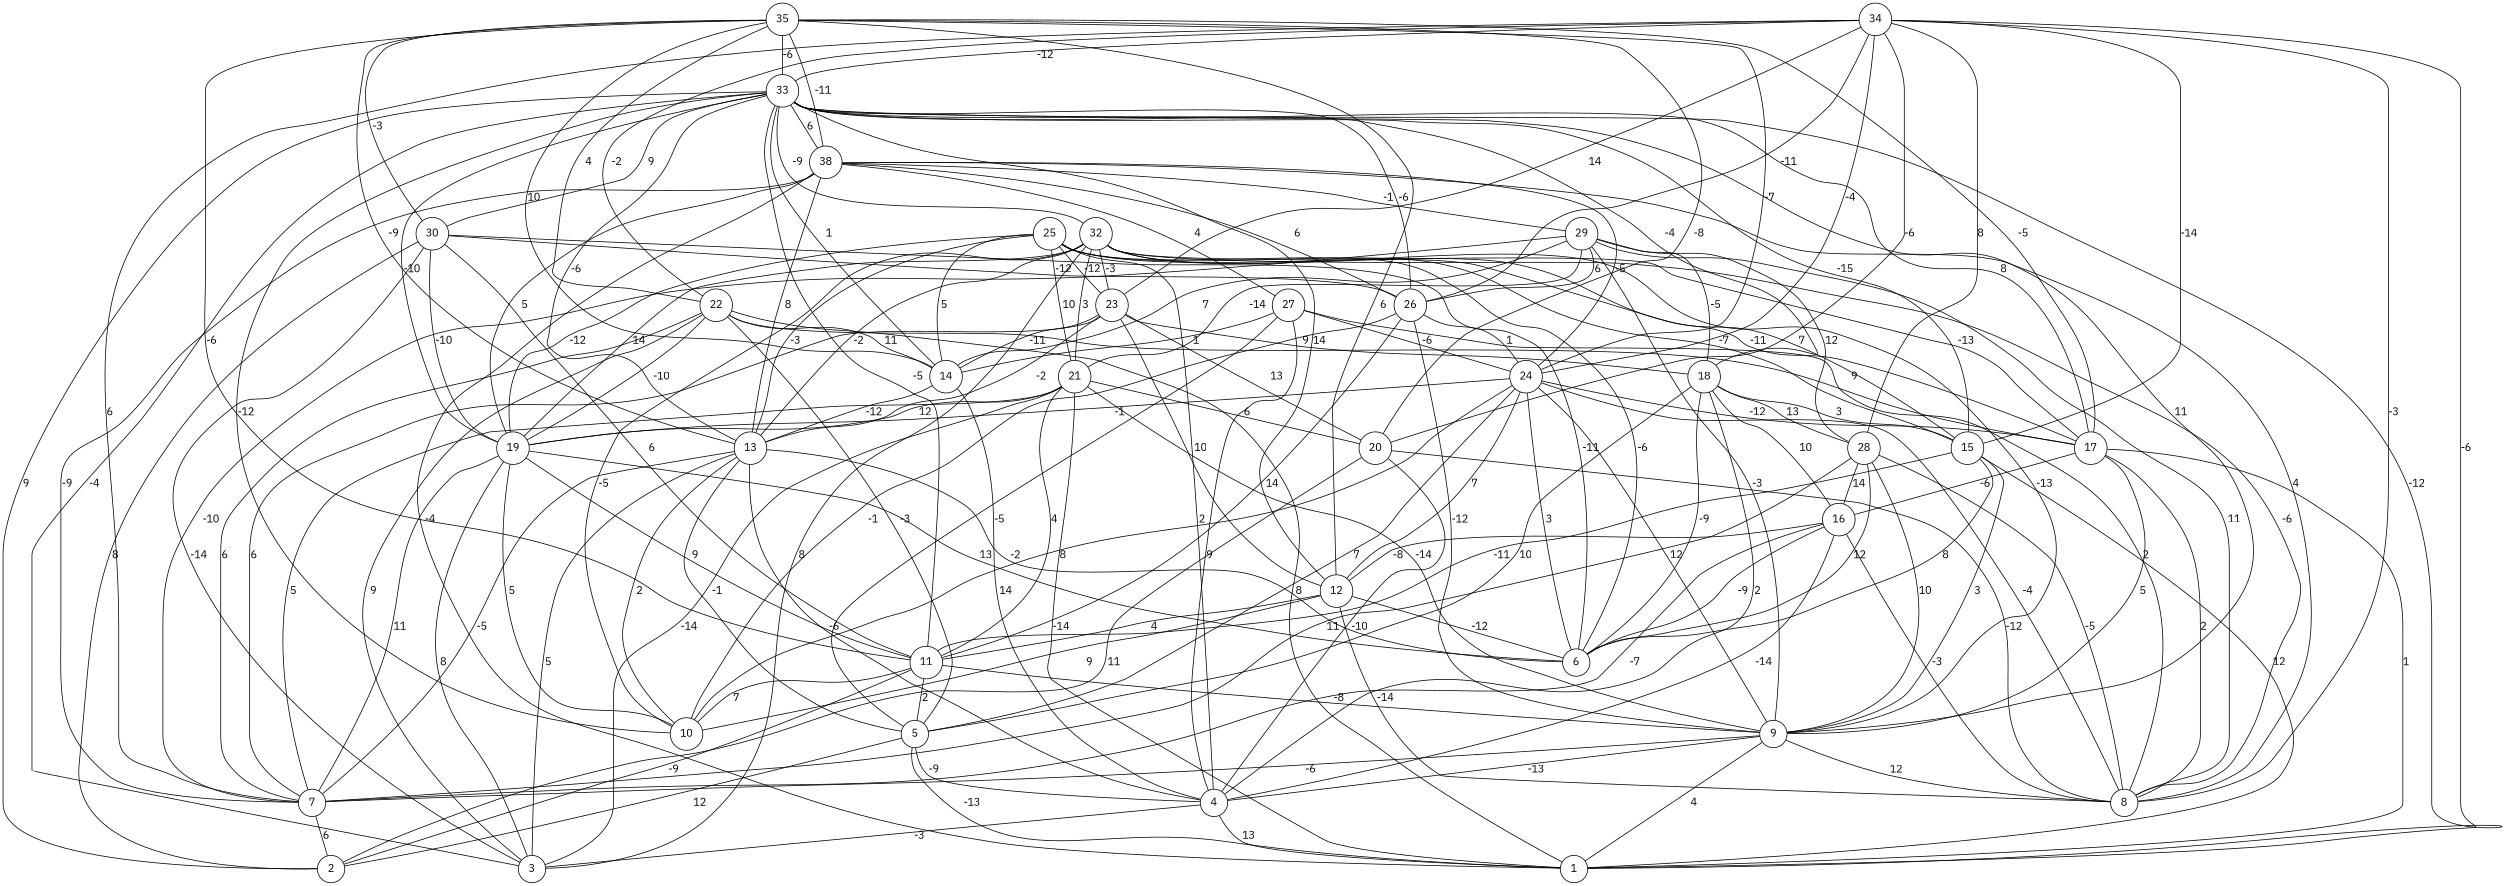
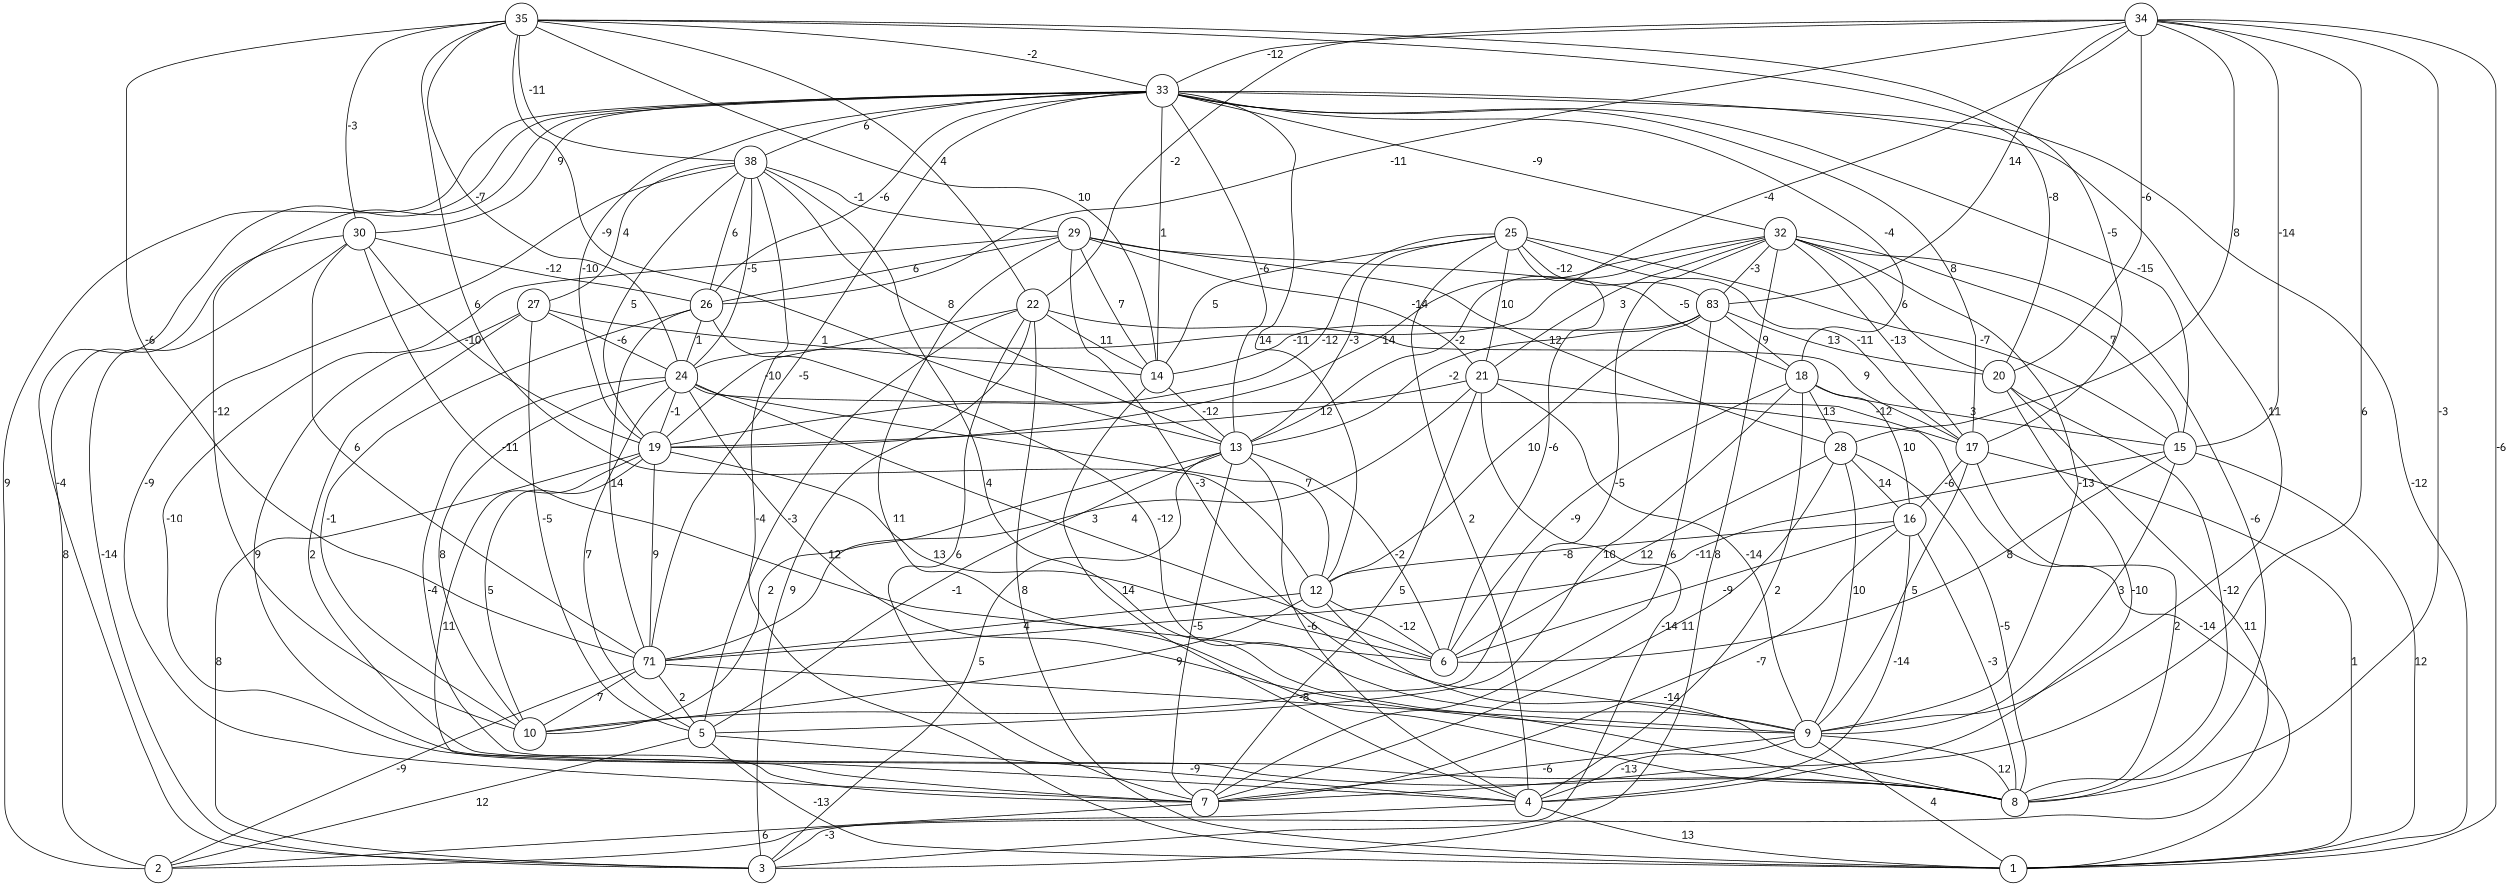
(788, 55) -> (1032, 55)
(1112, 305) -> (1713, 305)
(1205, 408) -> (1889, 306)
(926, 663) -> (649, 663)
